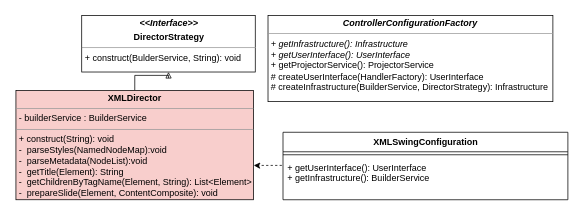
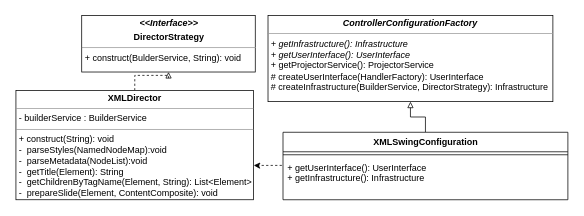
(145, 75) -> (145, 75)
none -> (422, 117)
(135, 145) -> (135, 145)
(374, 174) -> (377, 174)
